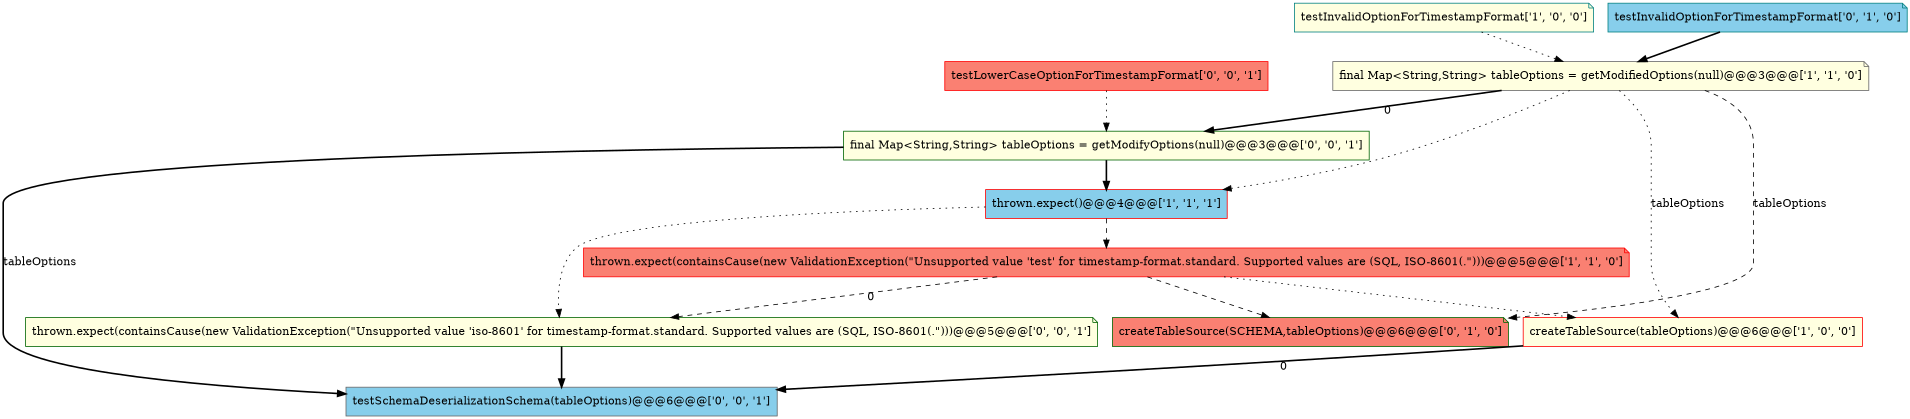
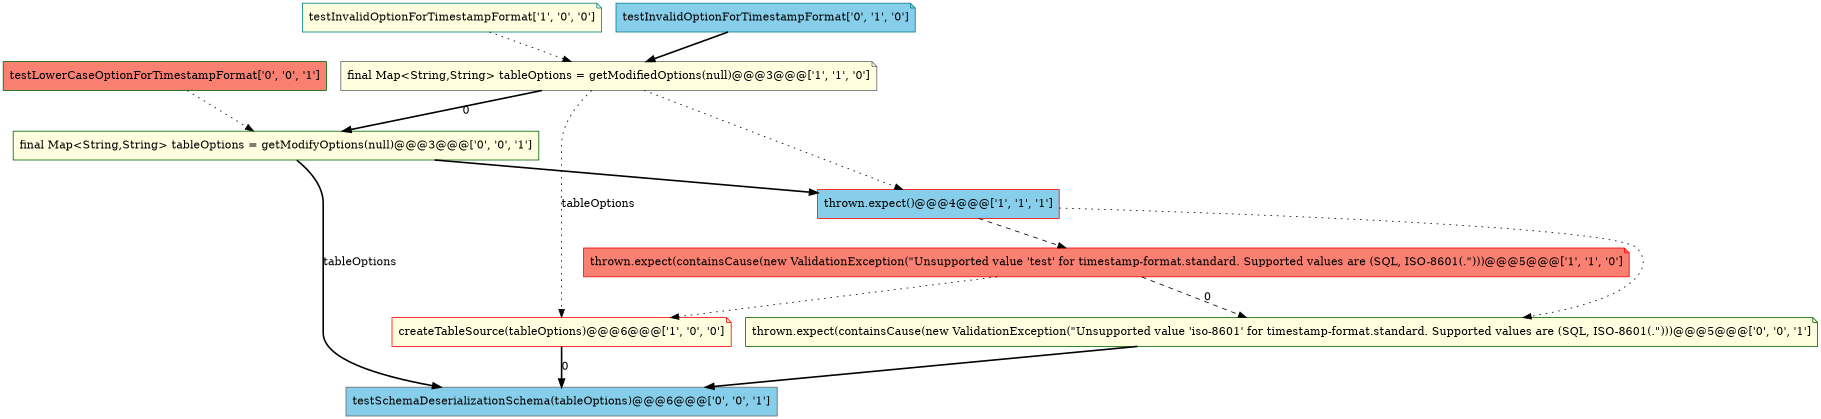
(1106, 76) -> (165, 76)
(1310, 332) -> none
(1693, 332) -> (562, 332)
